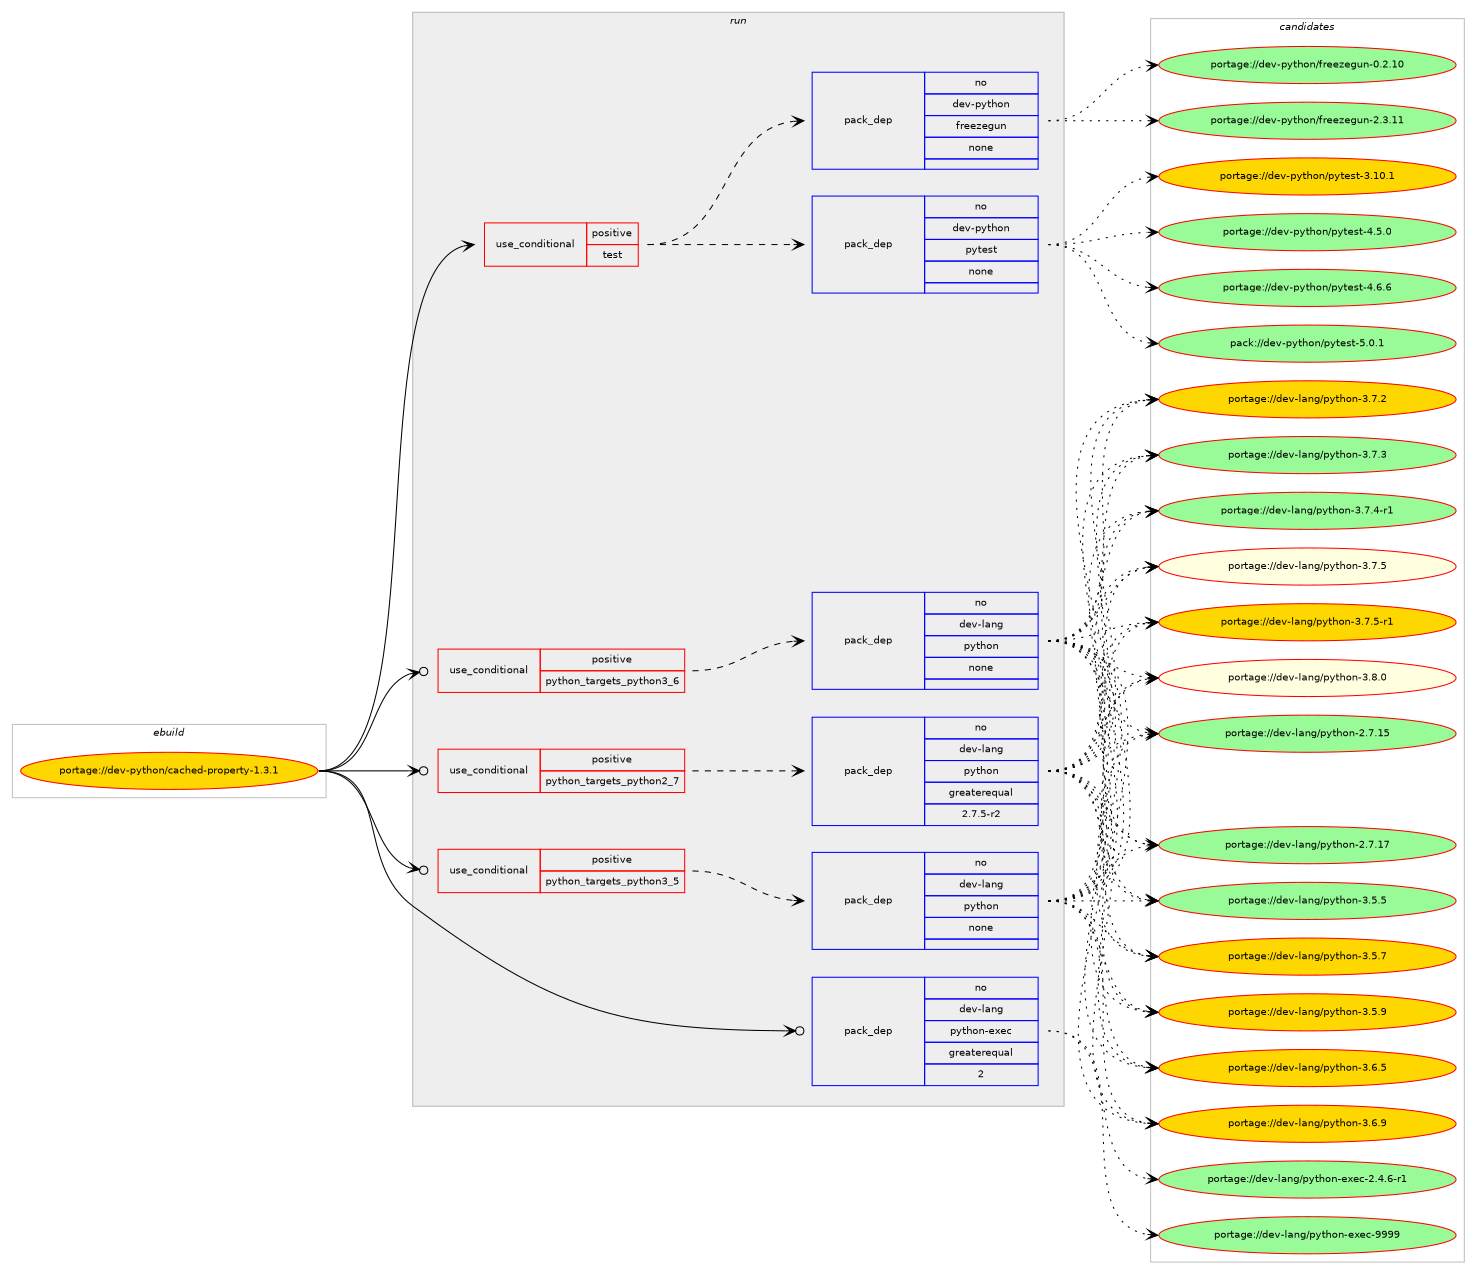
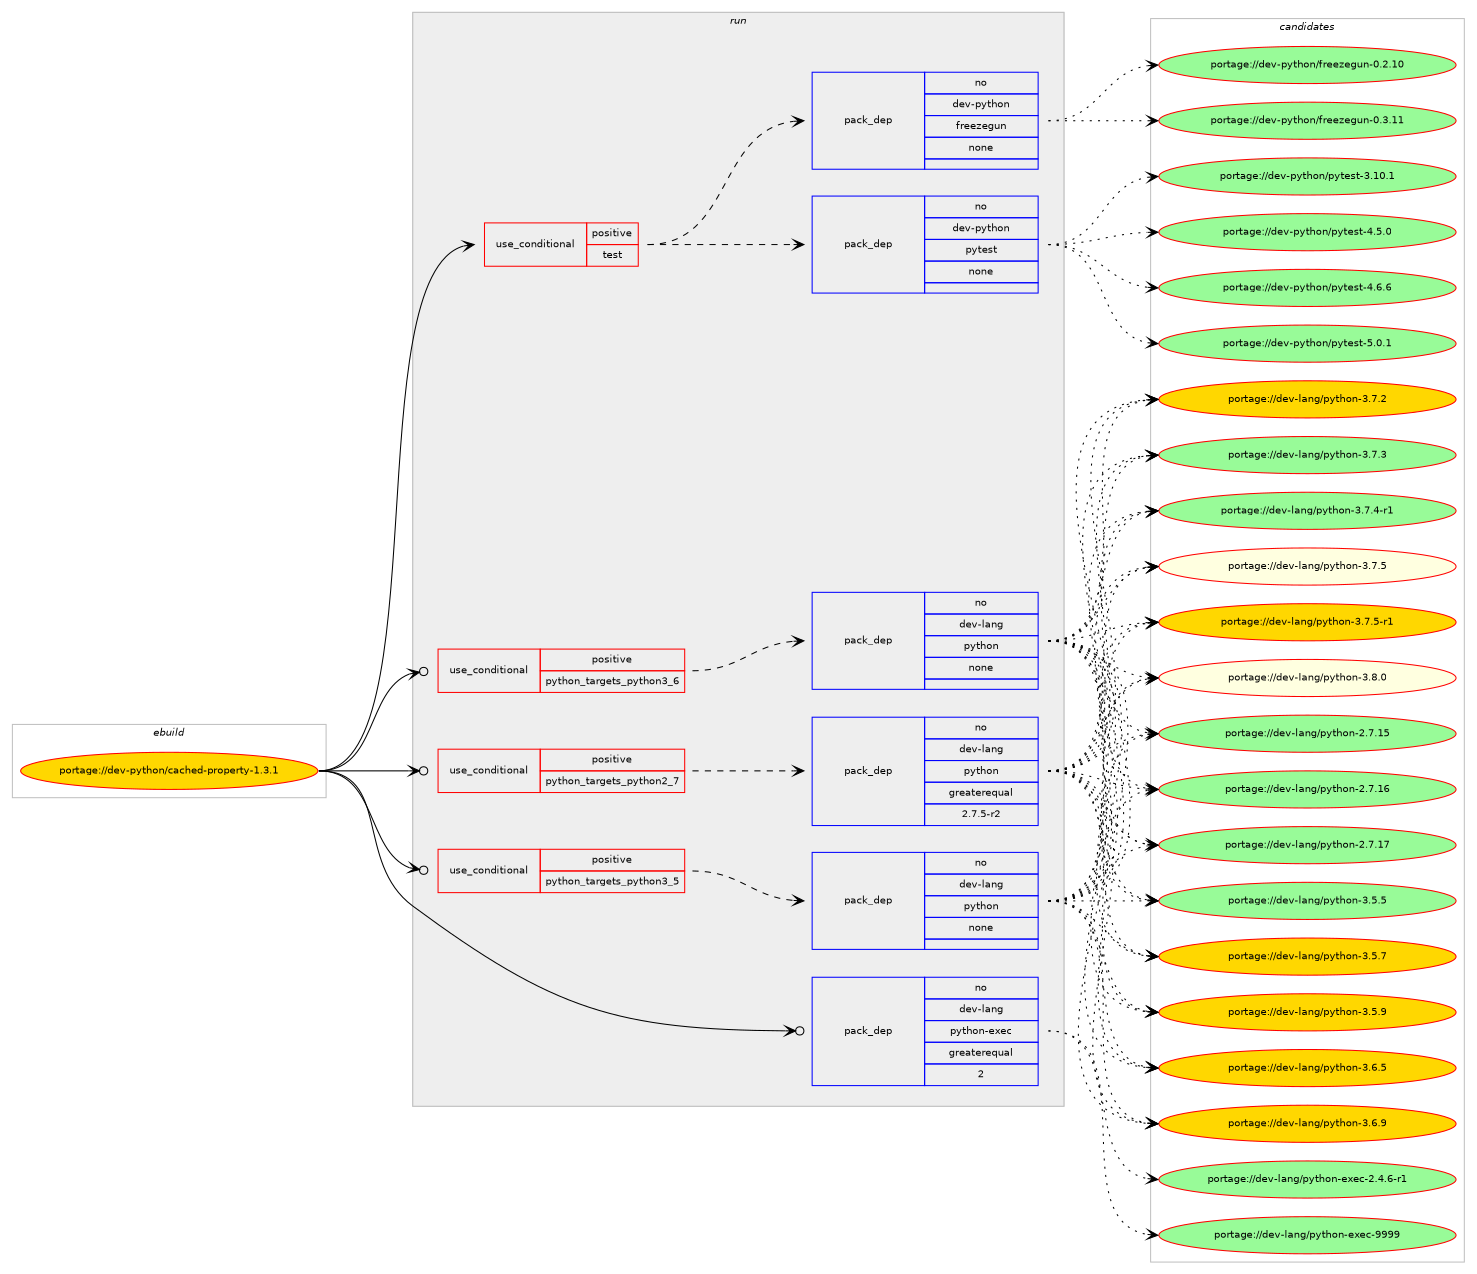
(1307, 121) -> (1307, 121)
(1307, 176) -> (1307, 176)
(1307, 344) -> (1307, 344)
none -> (1307, 789)
